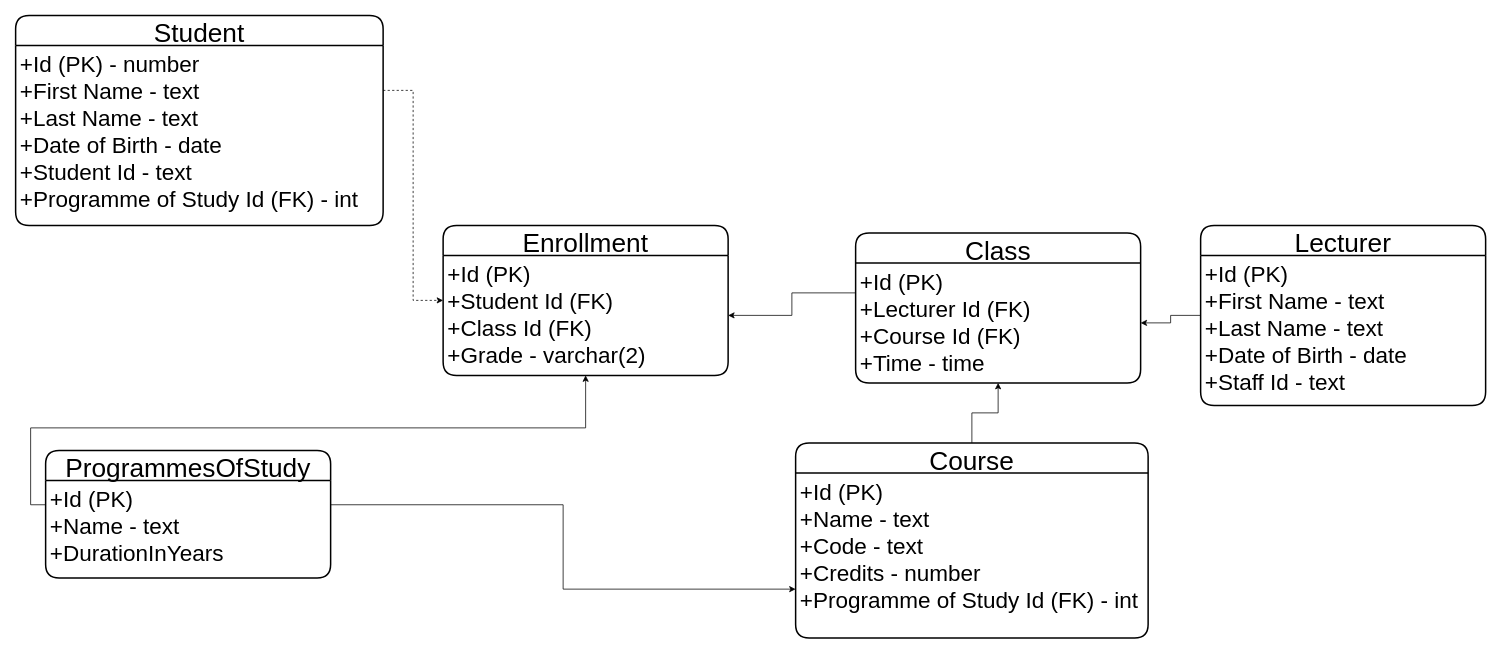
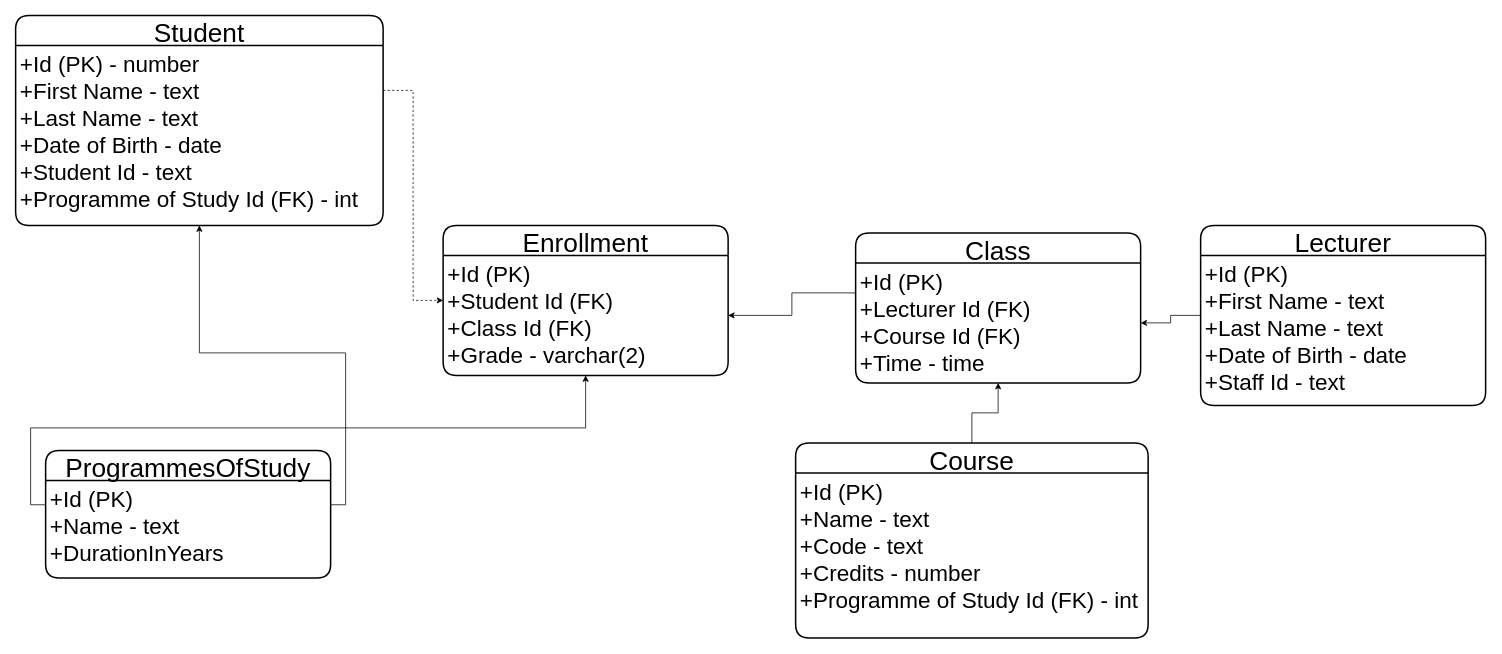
(454, 505) -> (345, 429)
